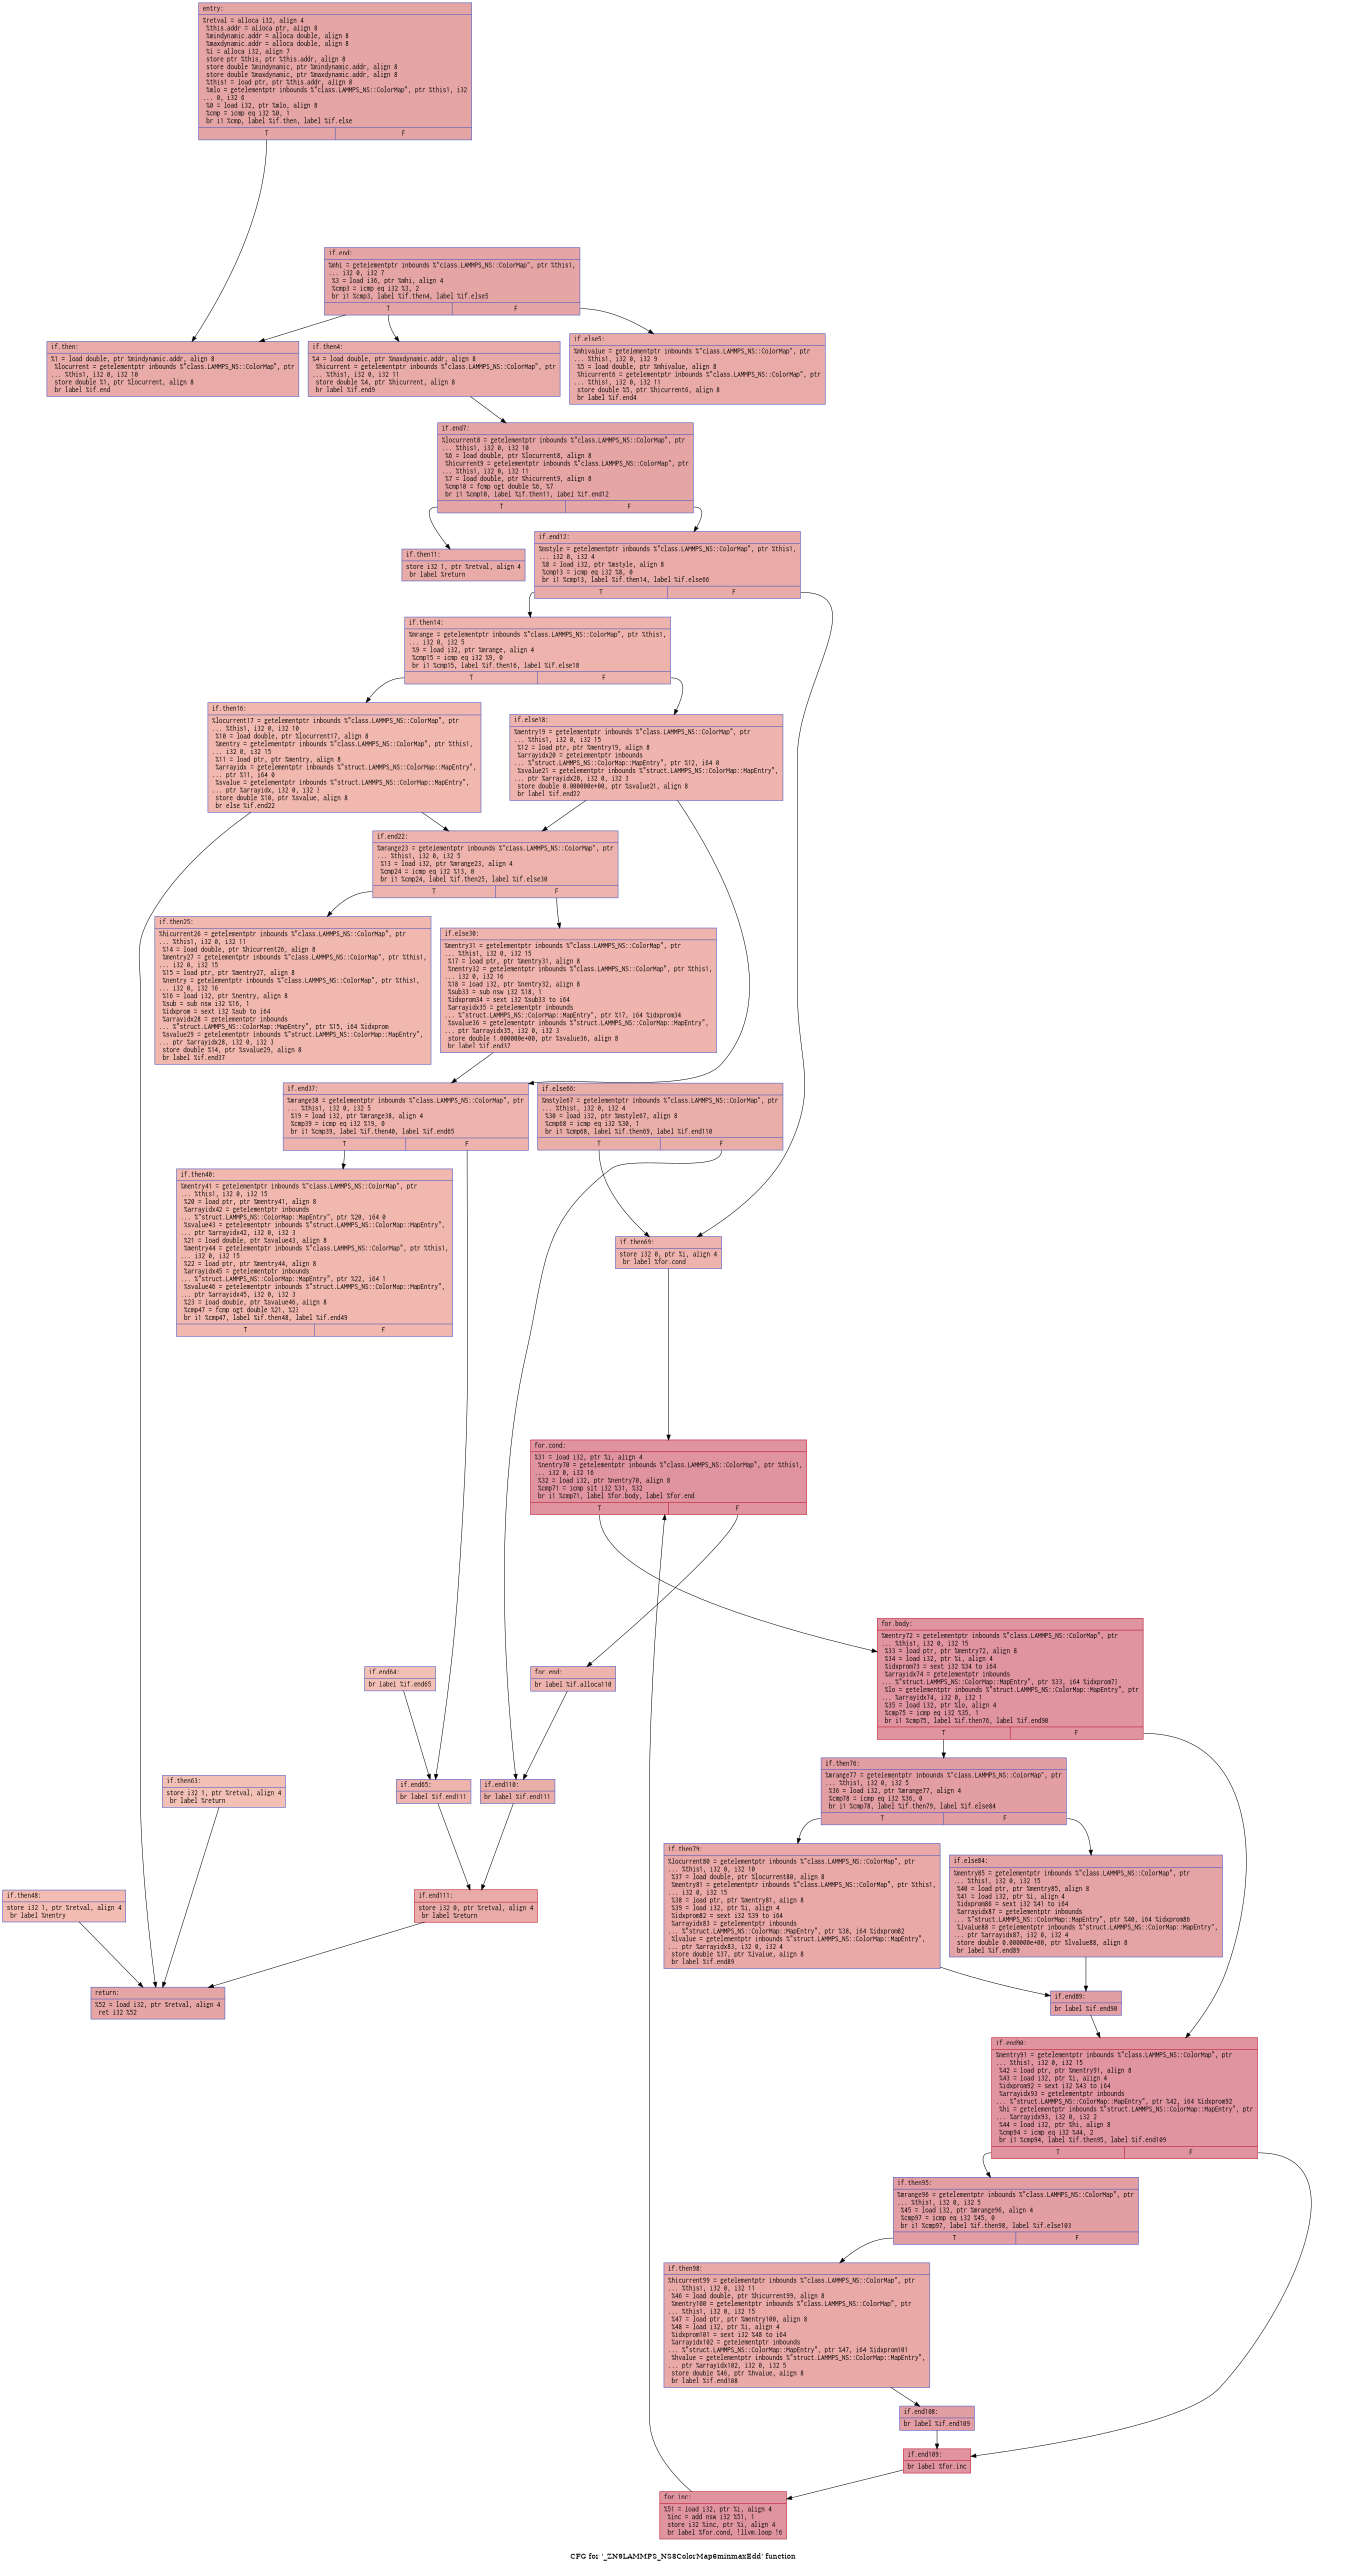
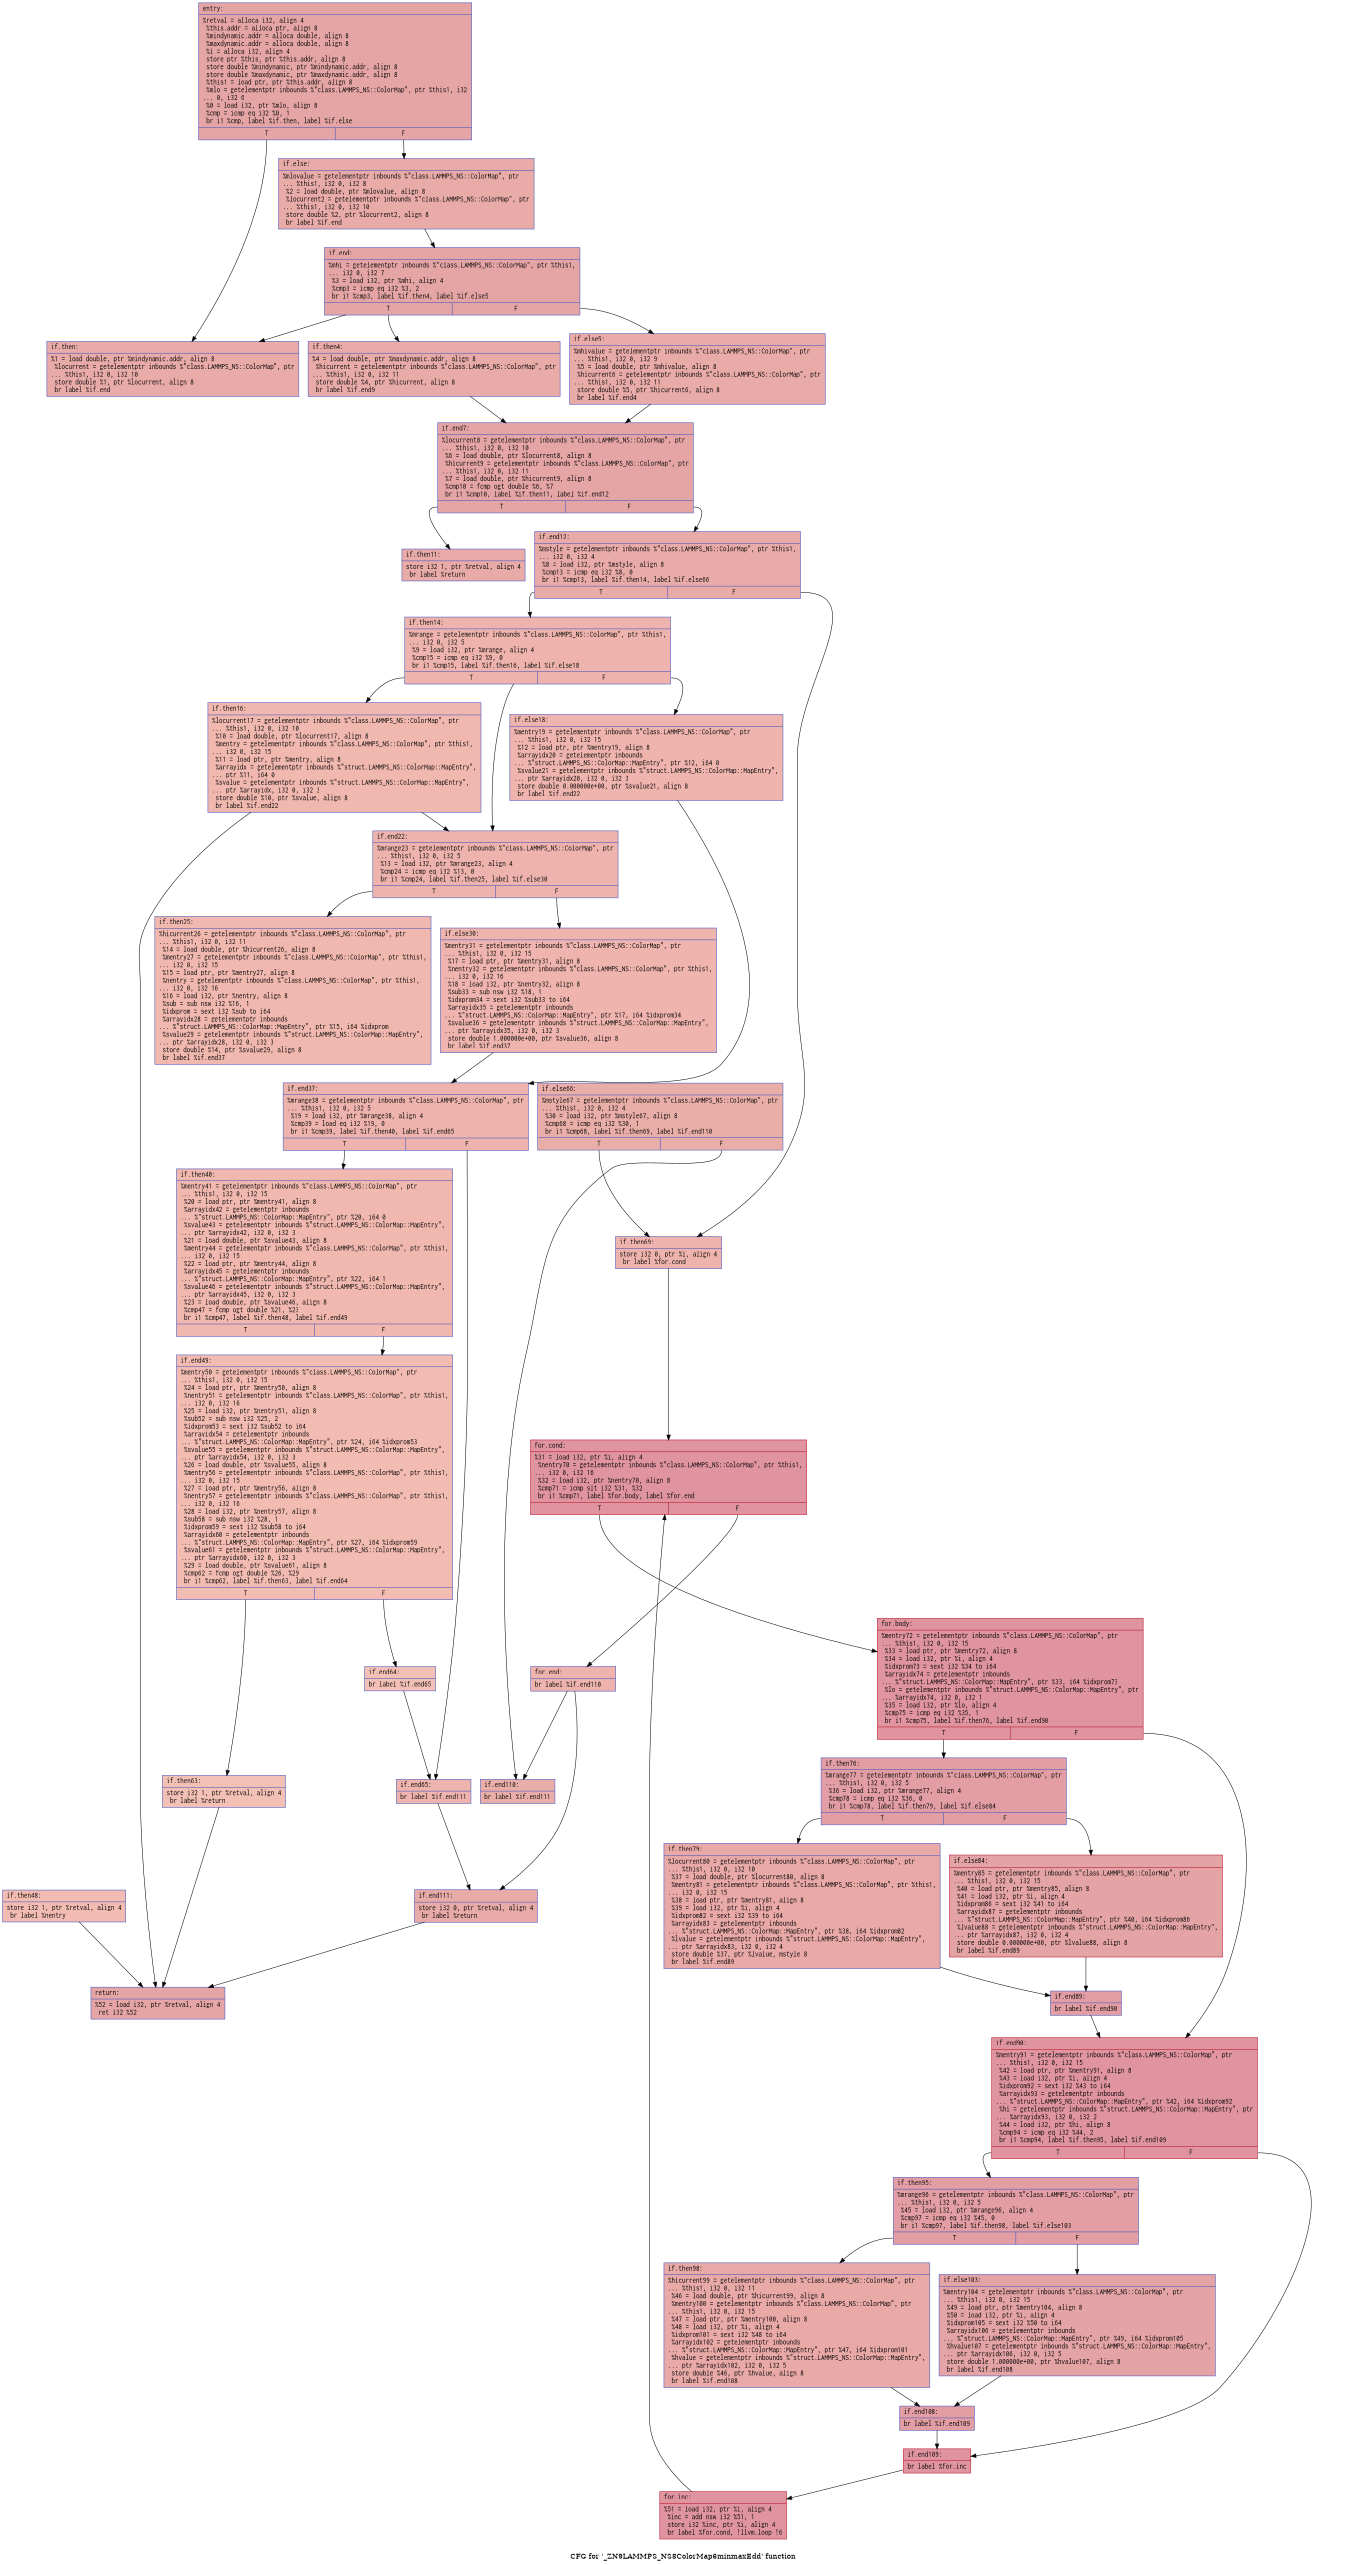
(246, 52) -> (246, 52)
none -> (406, 194)
(386, 281) -> (386, 281)
none -> (640, 412)
(243, 806) -> (245, 806)
(566, 814) -> (495, 753)
(336, 1124) -> (336, 1124)
none -> (315, 1477)
(573, 1685) -> (568, 1685)
(498, 1844) -> (569, 1800)
(476, 1906) -> (476, 1906)
(1086, 1906) -> (1086, 1906)
(736, 1954) -> (738, 1954)
none -> (1077, 2325)
